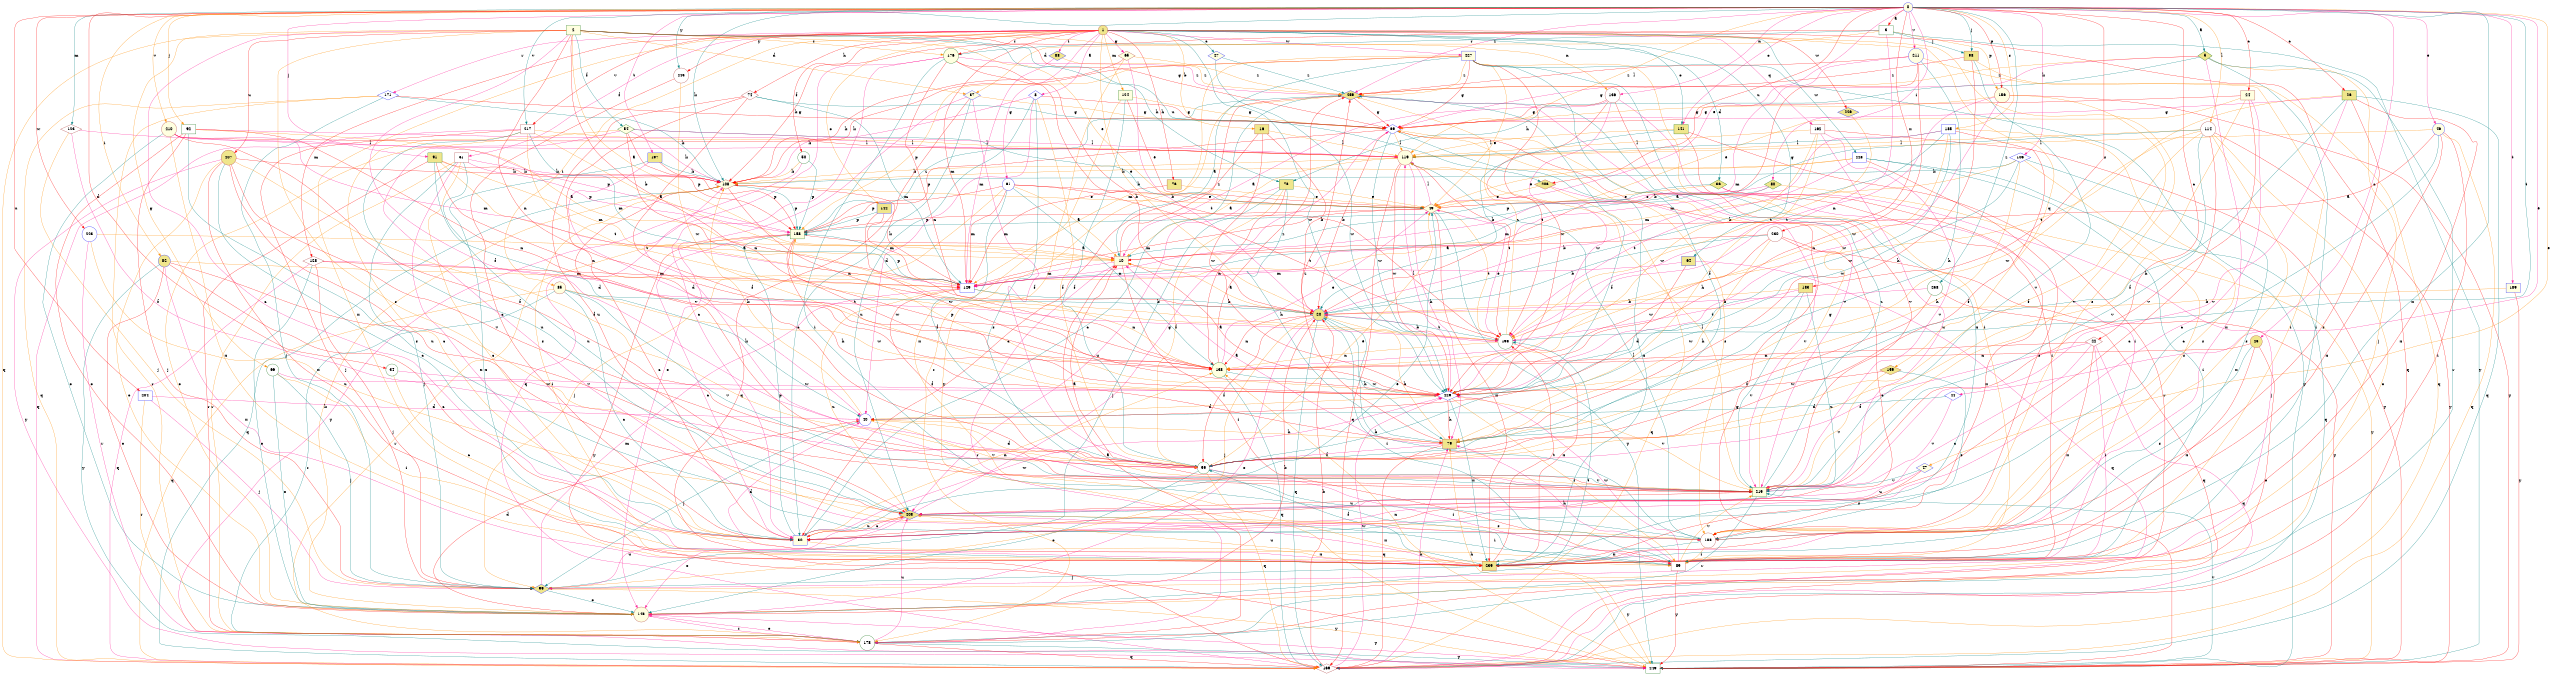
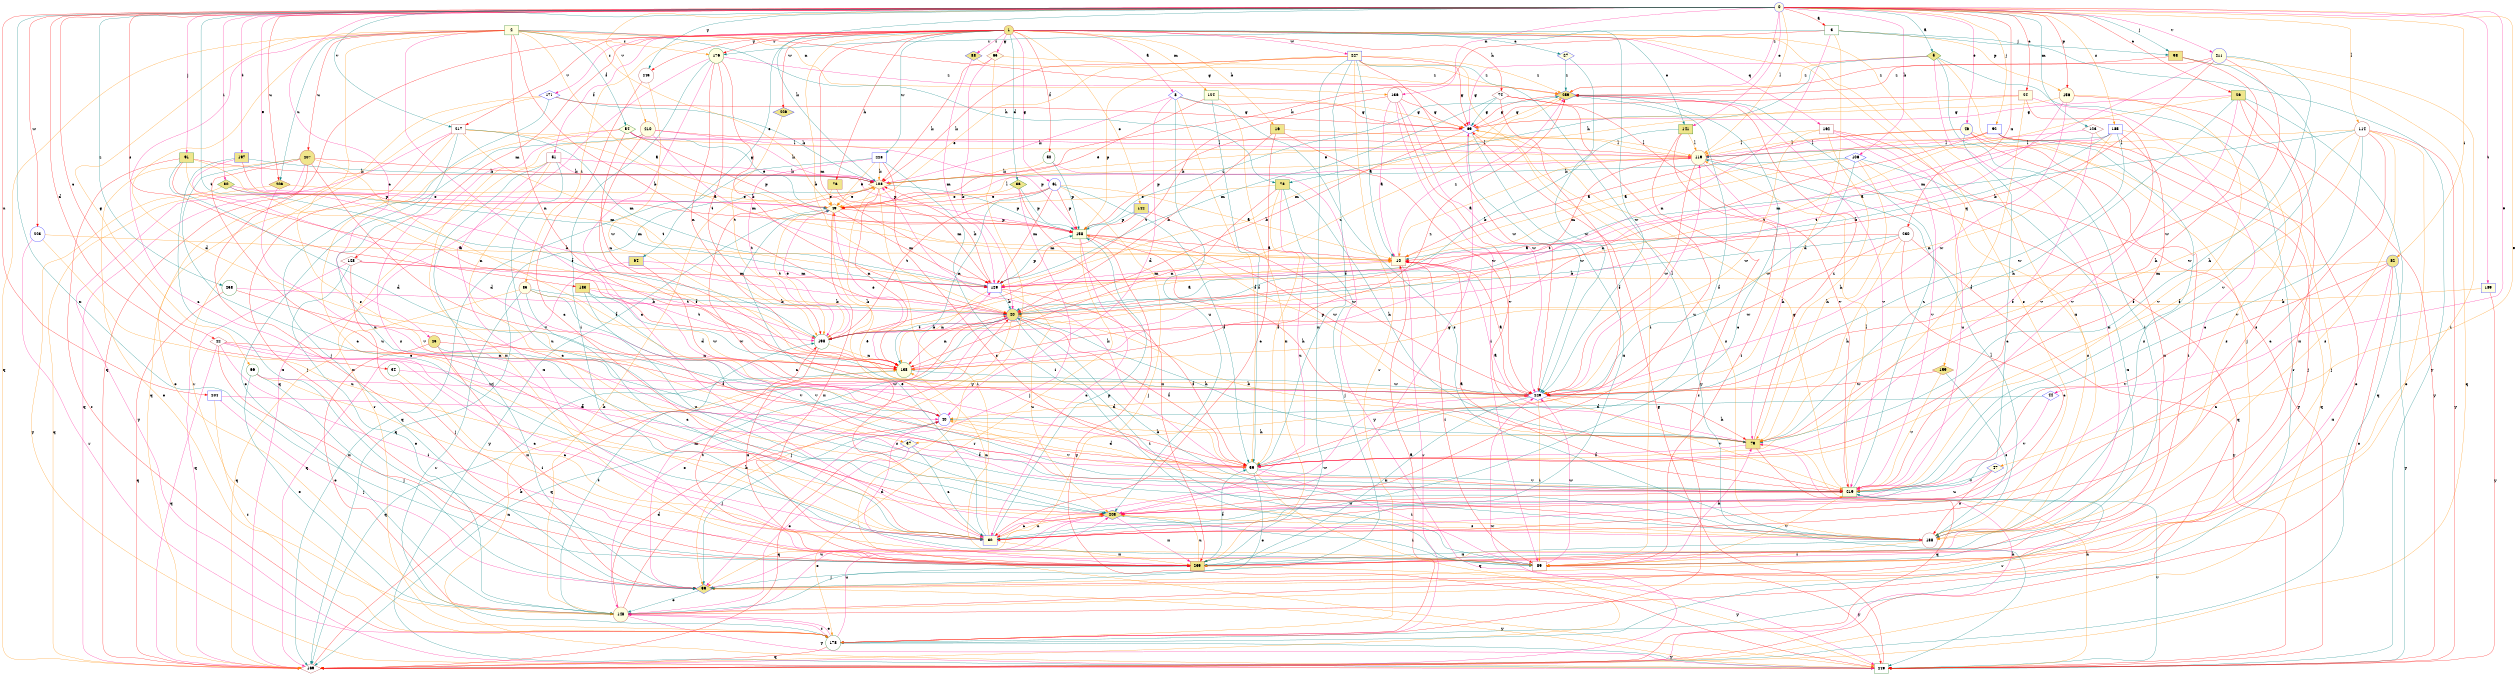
(1139, 117) -> none
(189, 129) -> (1994, 129)
(1218, 175) -> (1464, 175)
